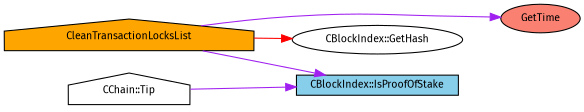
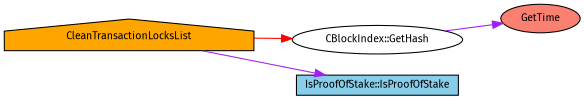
(345, 14) -> (469, 28)
(377, 85) -> (377, 85)
(129, 90) -> none
